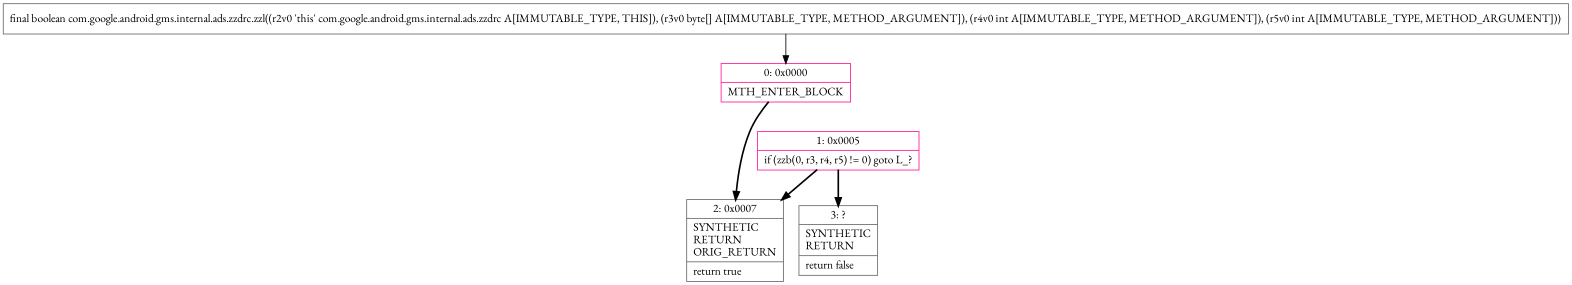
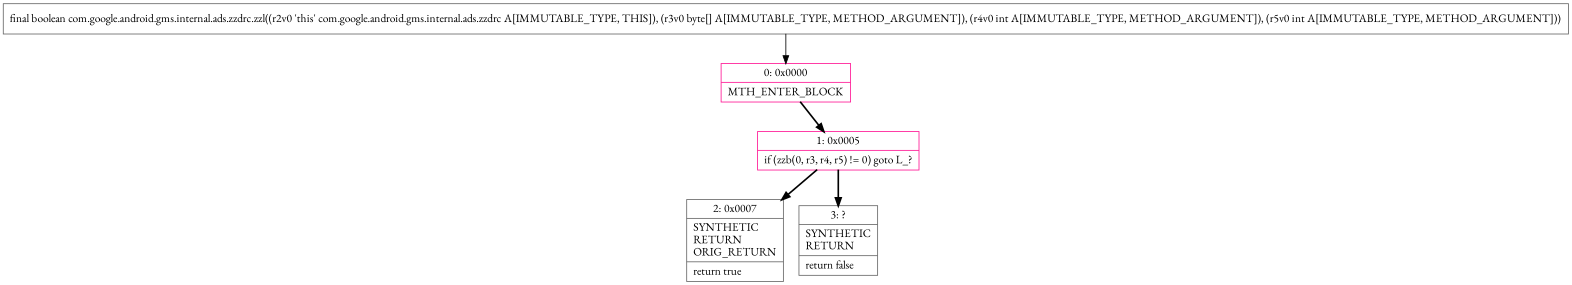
(745, 144) -> (809, 113)
